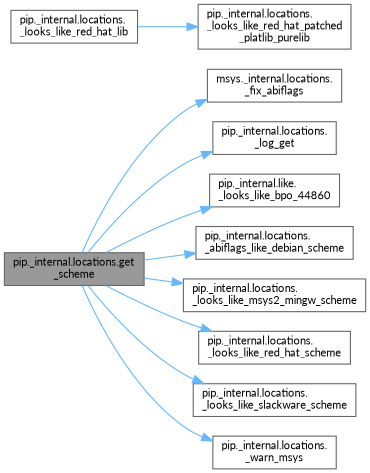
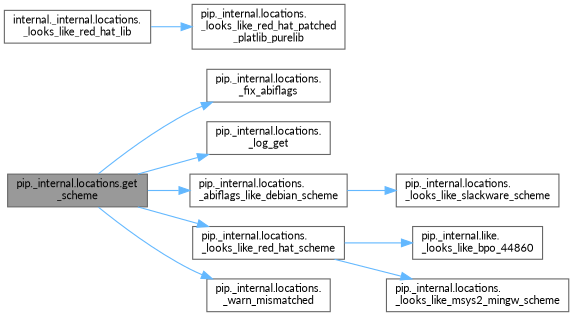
(74, 27) -> (78, 27)
(275, 86) -> (269, 86)
(153, 230) -> (373, 243)
(158, 280) -> (368, 268)
(136, 338) -> (366, 190)
(275, 452) -> (269, 295)
